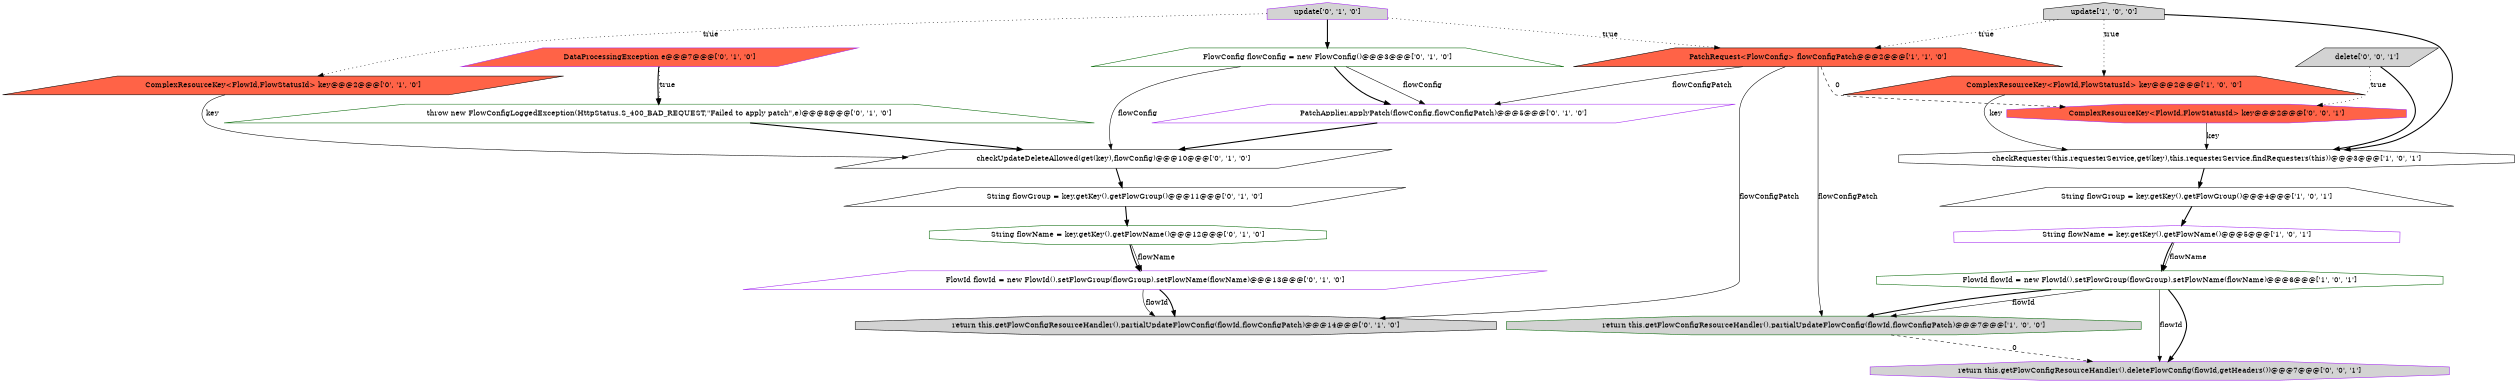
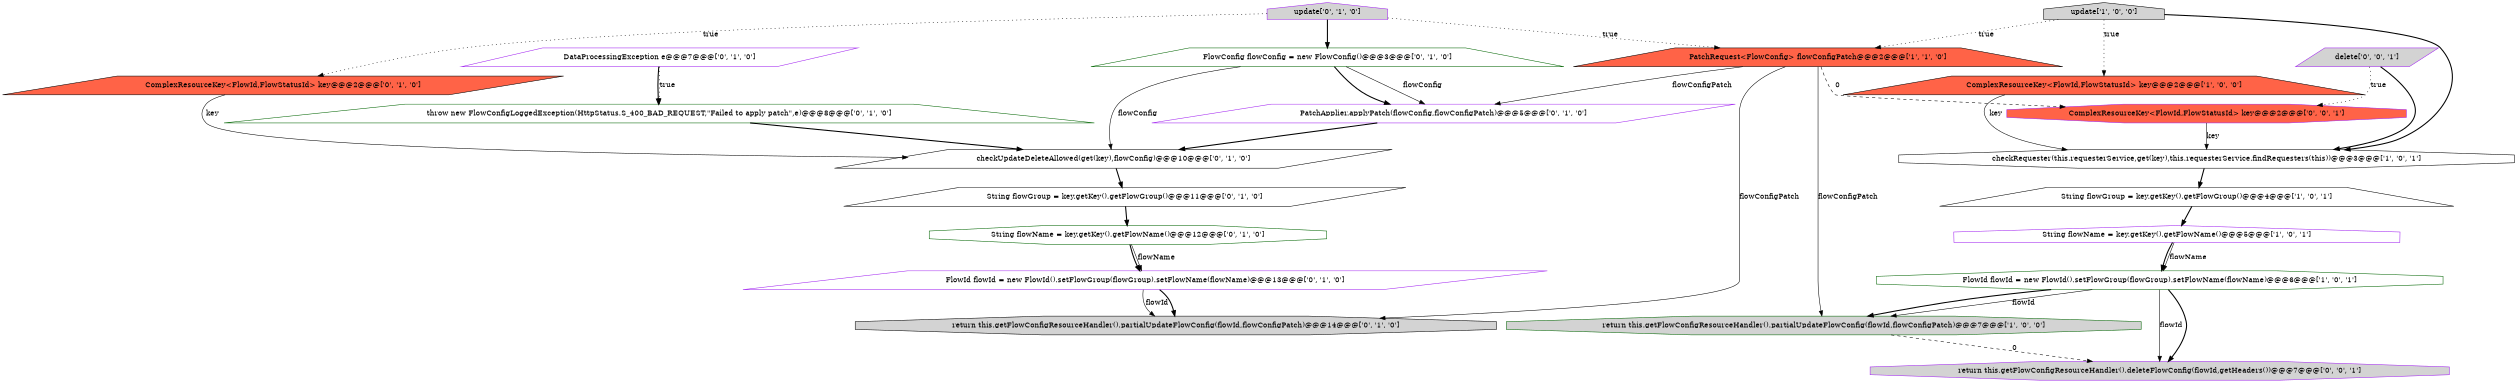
(660, 57) -> (660, 57)
(2367, 57) -> (2367, 57)
